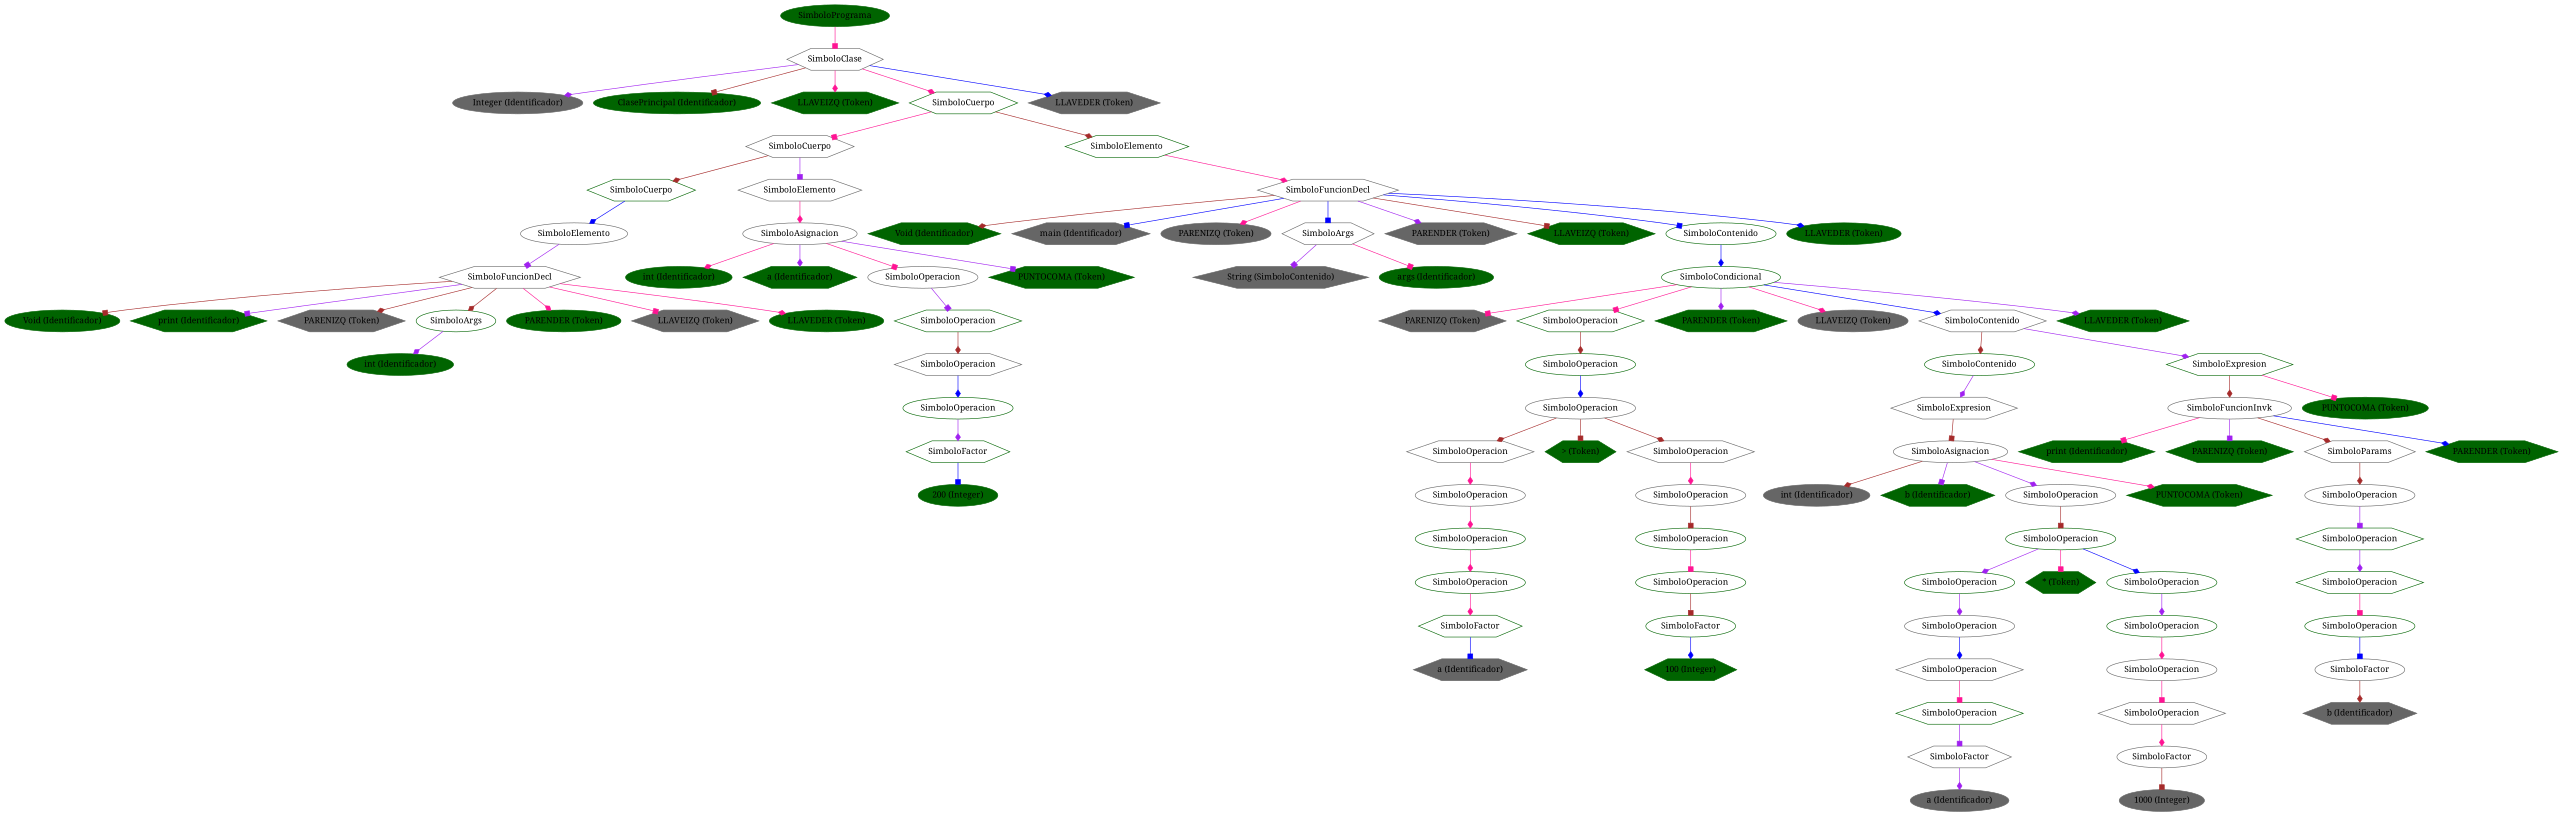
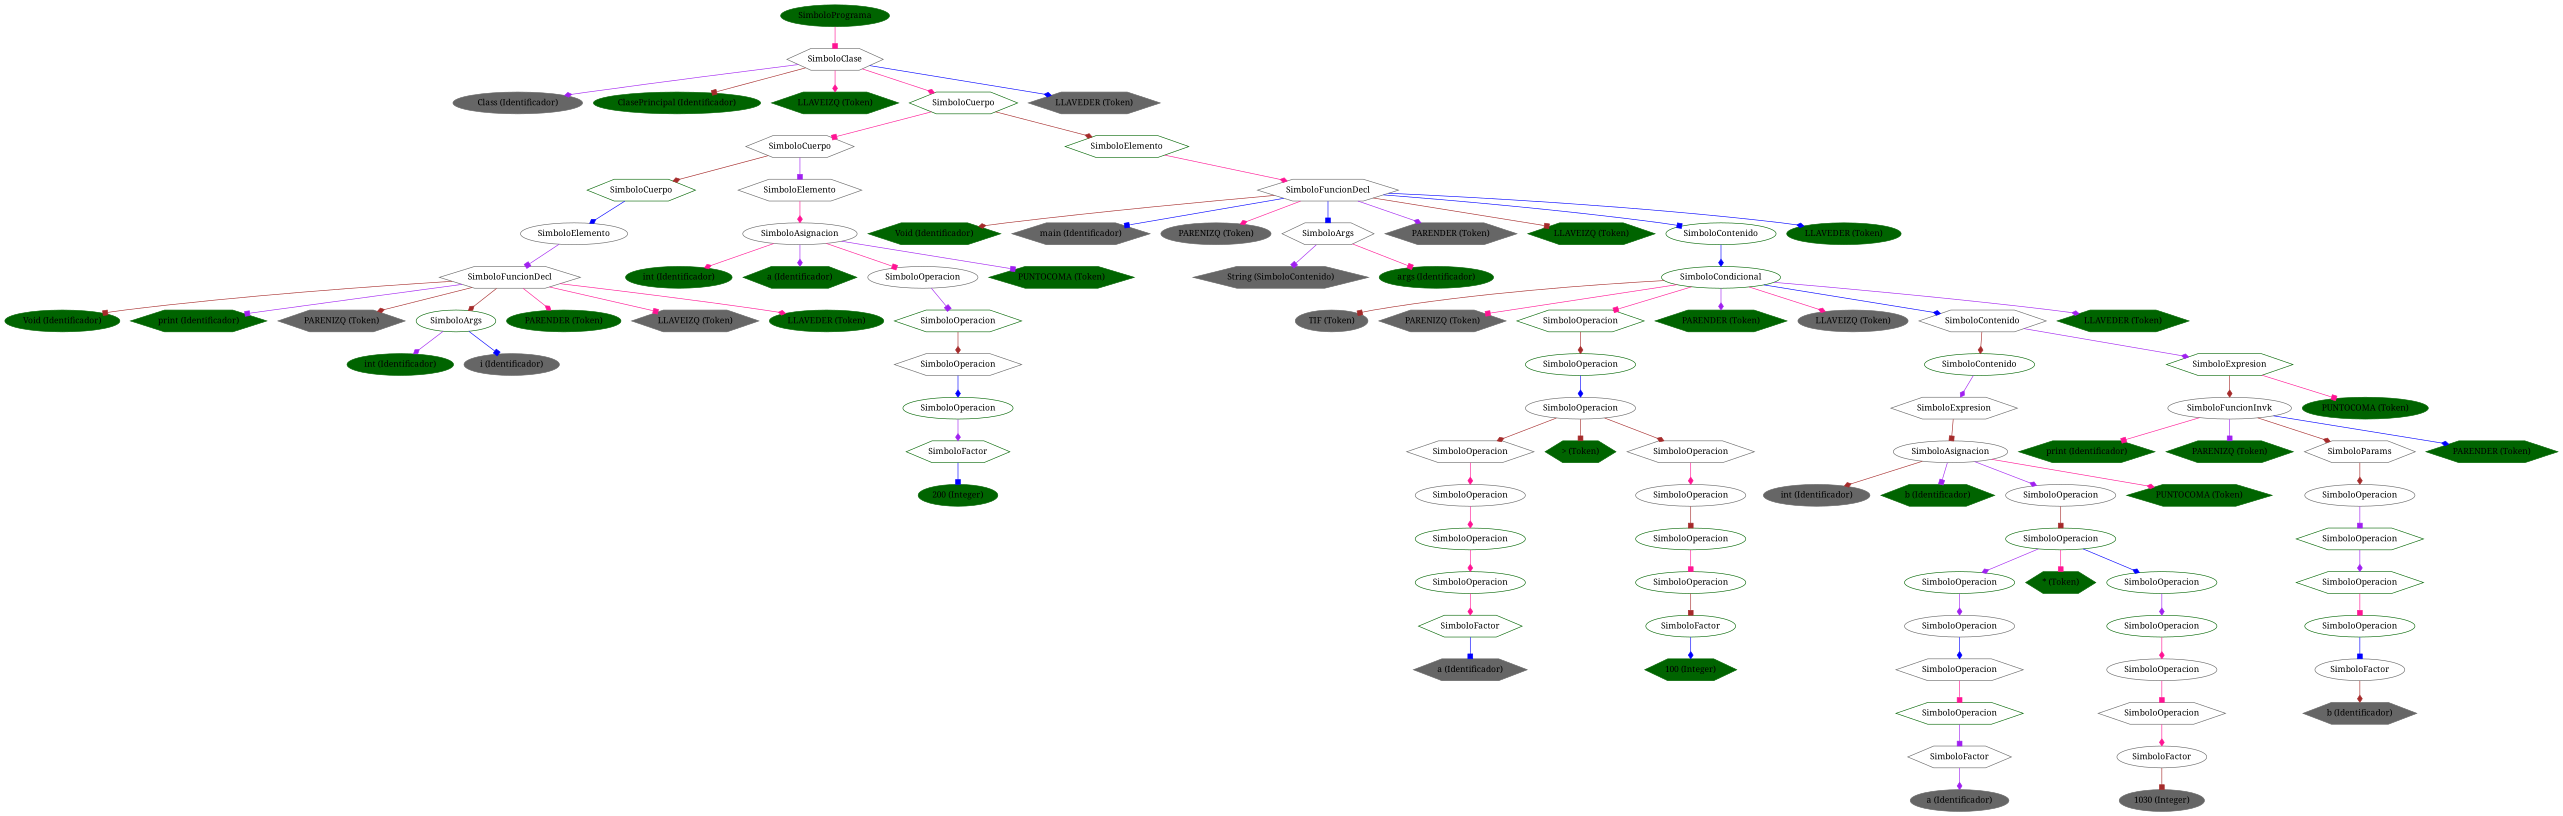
(518, 103) -> (518, 103)
none -> (1332, 321)
none -> (512, 365)
(2162, 801) -> (2162, 801)
